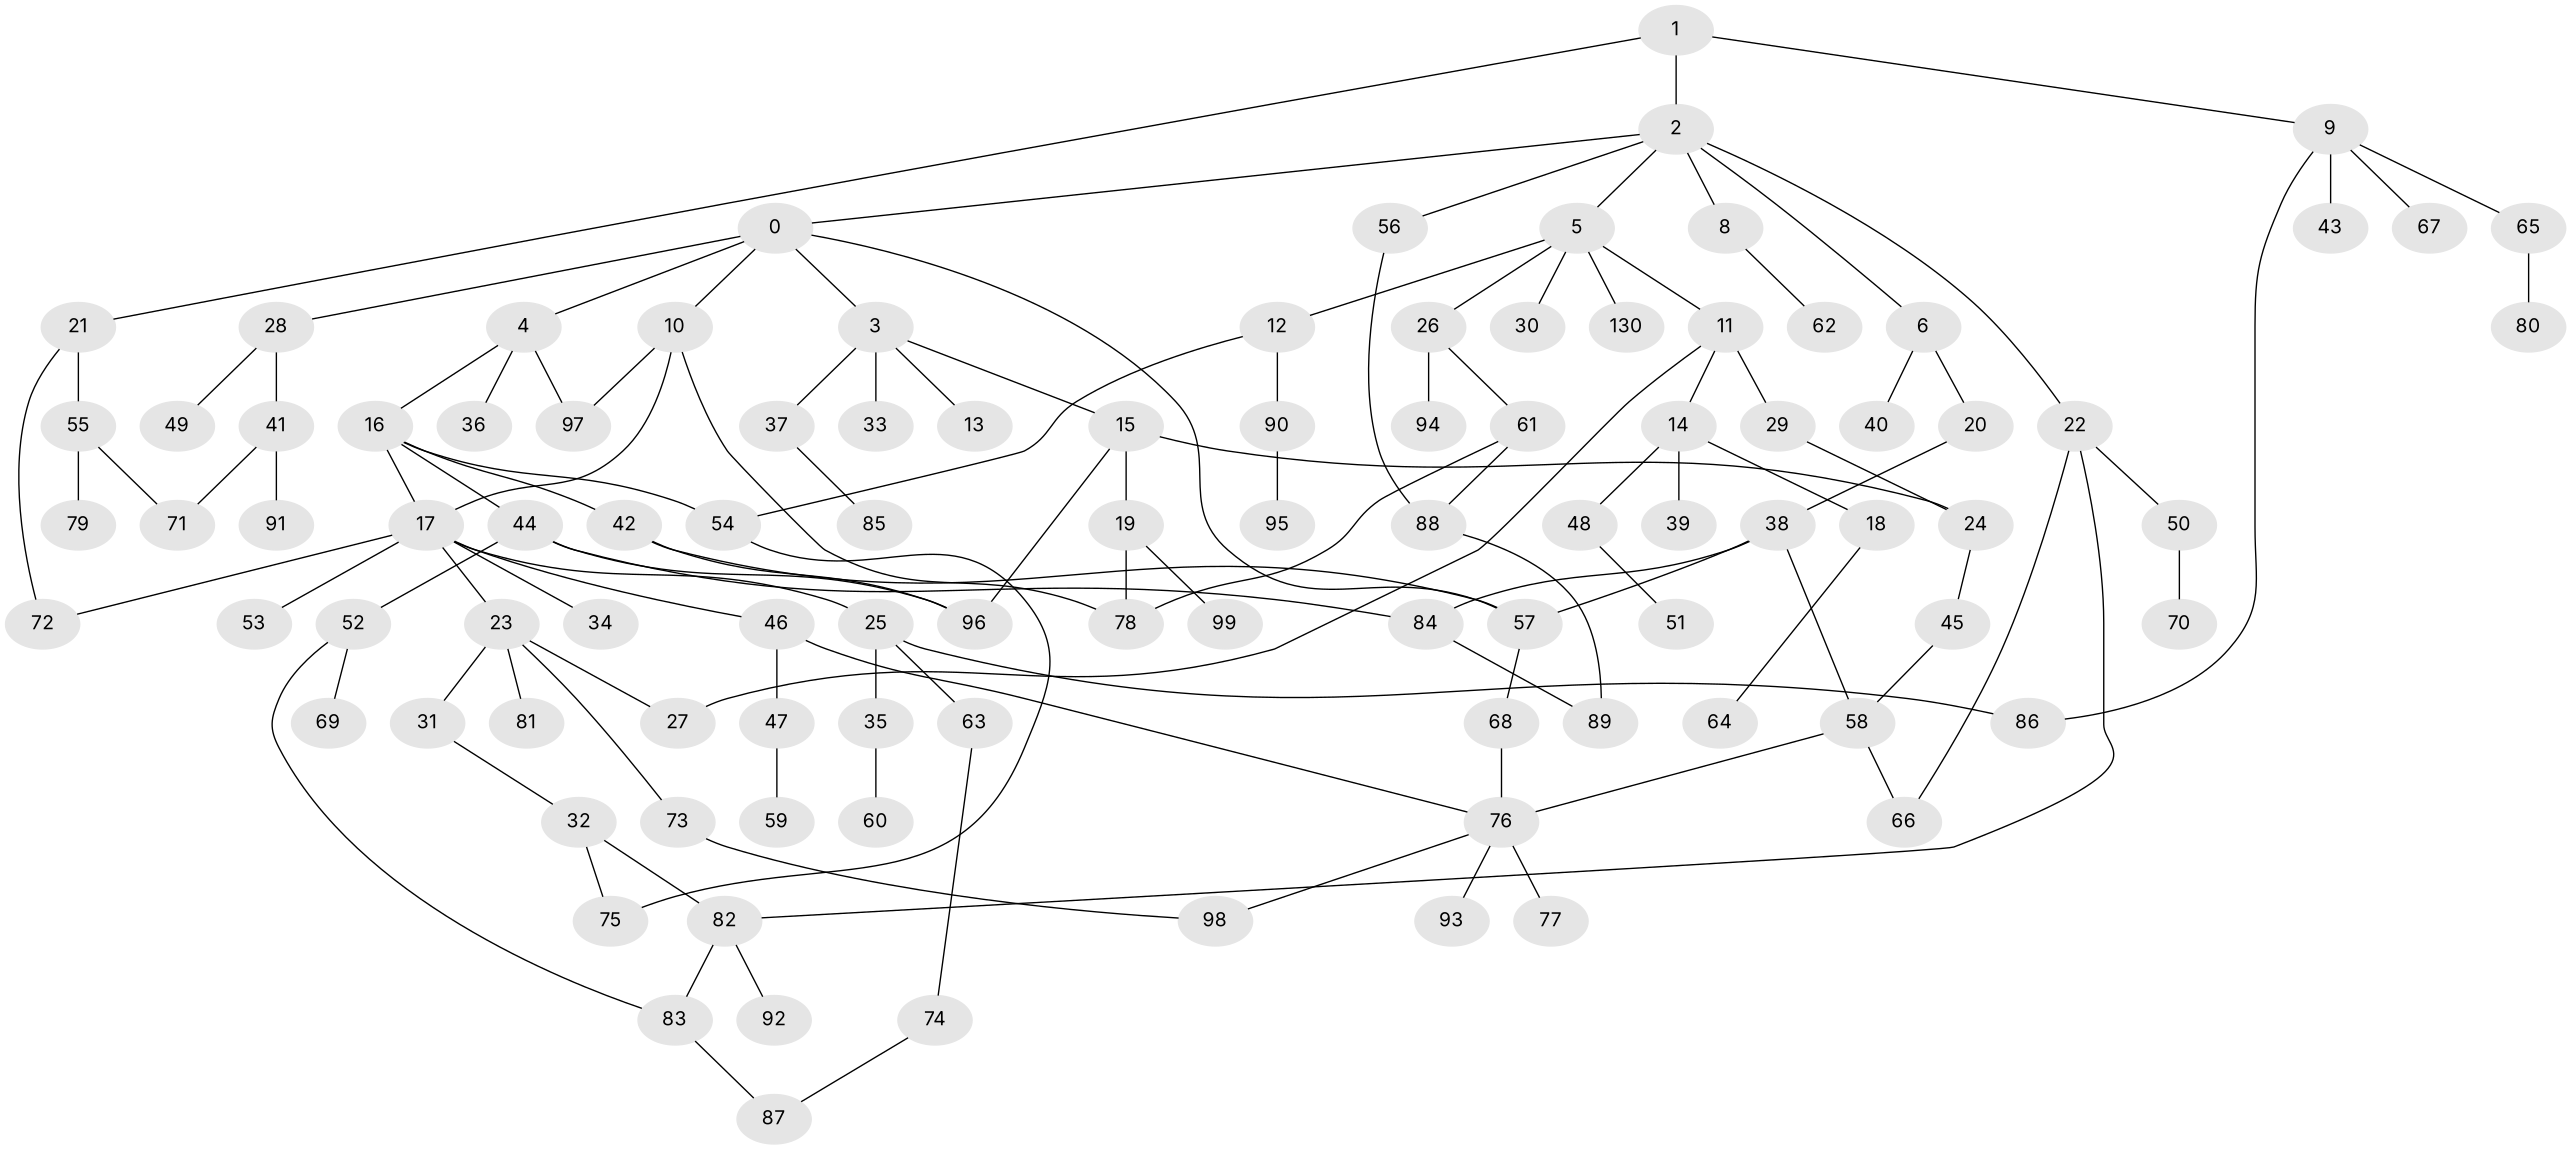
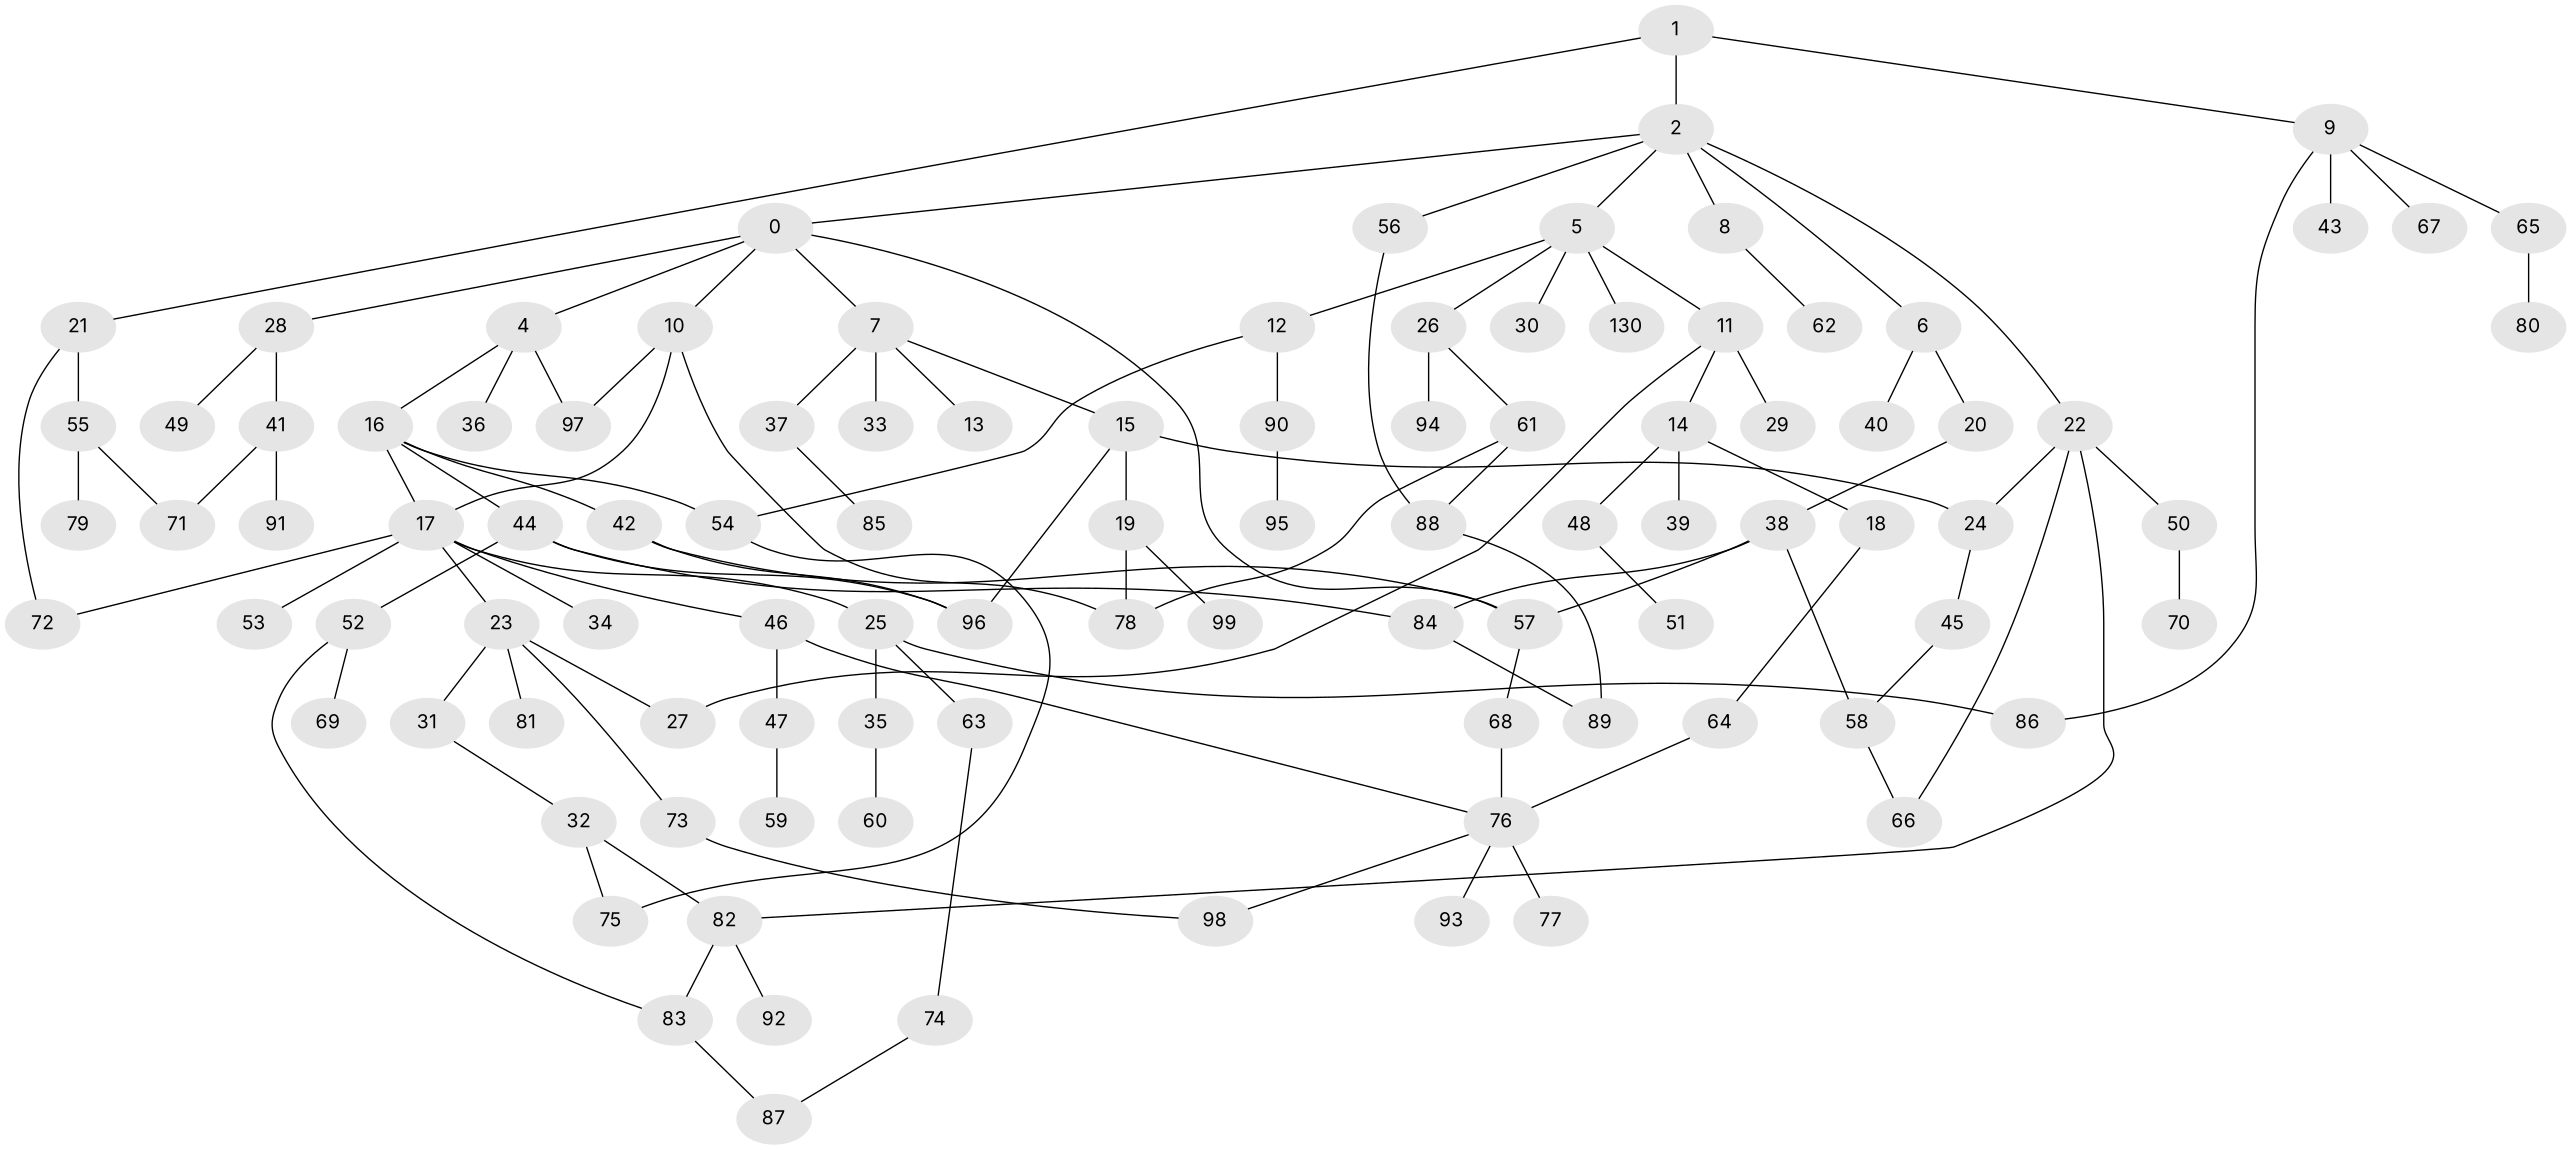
(876, 327) -> (876, 327)
(1866, 471) -> (2026, 476)
(1680, 773) -> (1611, 773)
